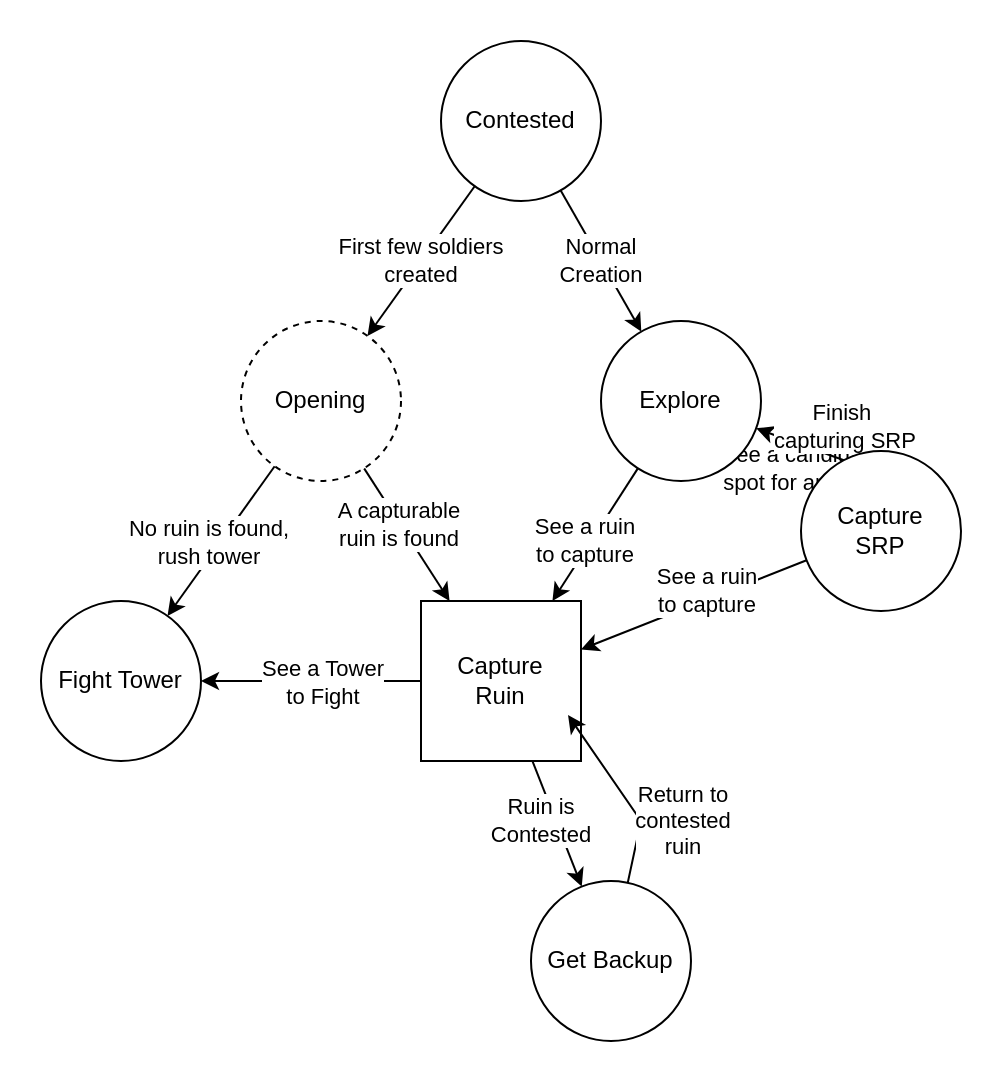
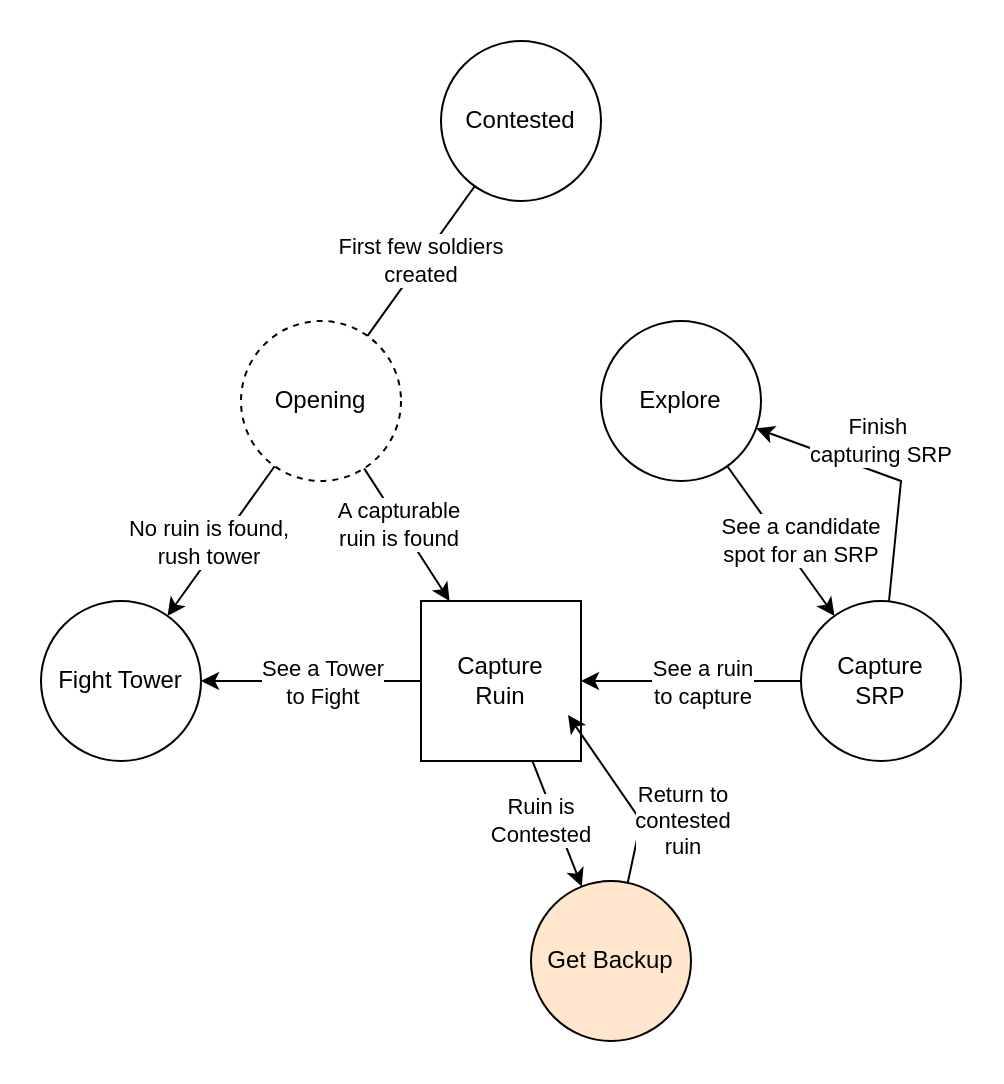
(579, 223) -> none
(376, 324) -> (373, 329)
(618, 499) -> none
(881, 531) -> (881, 681)
(611, 961) -> (611, 961)
